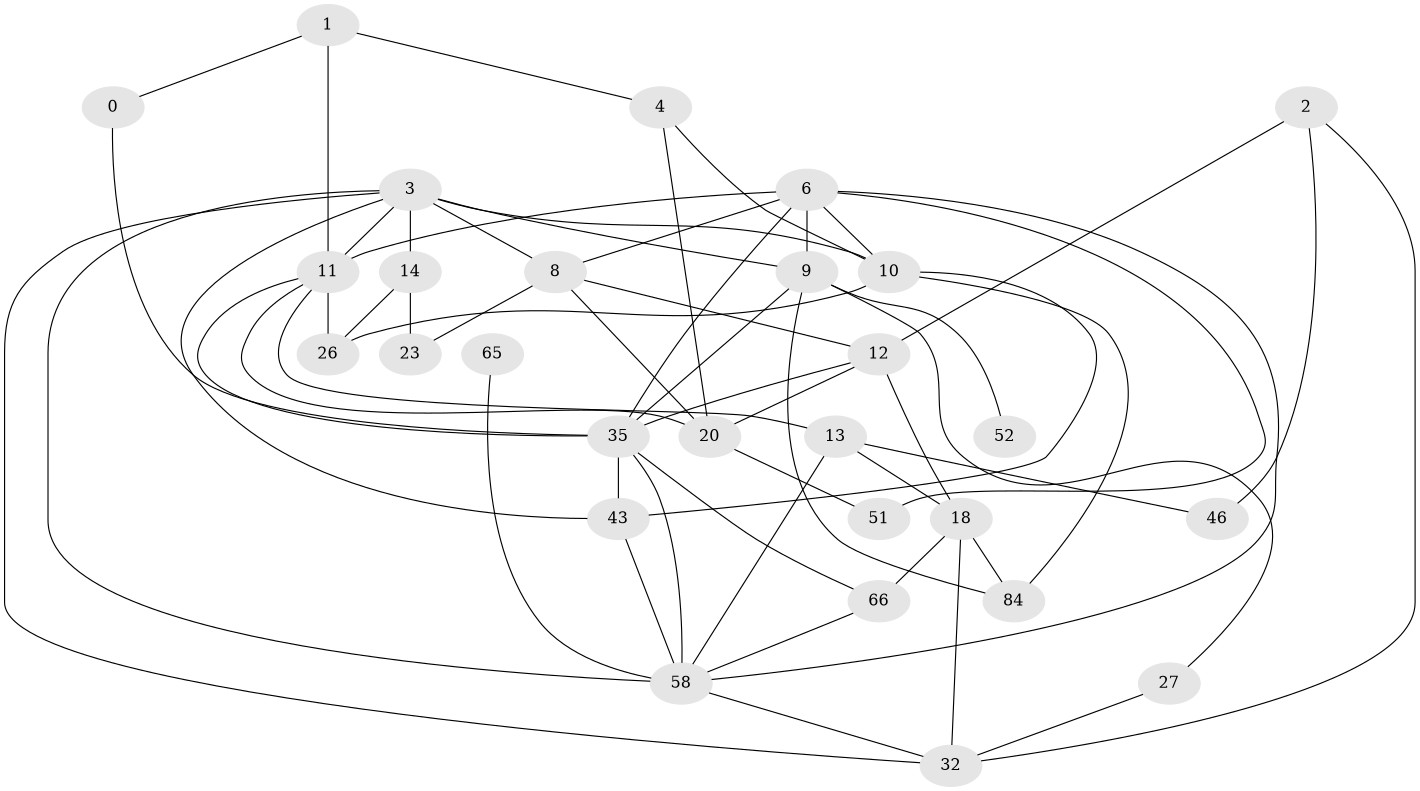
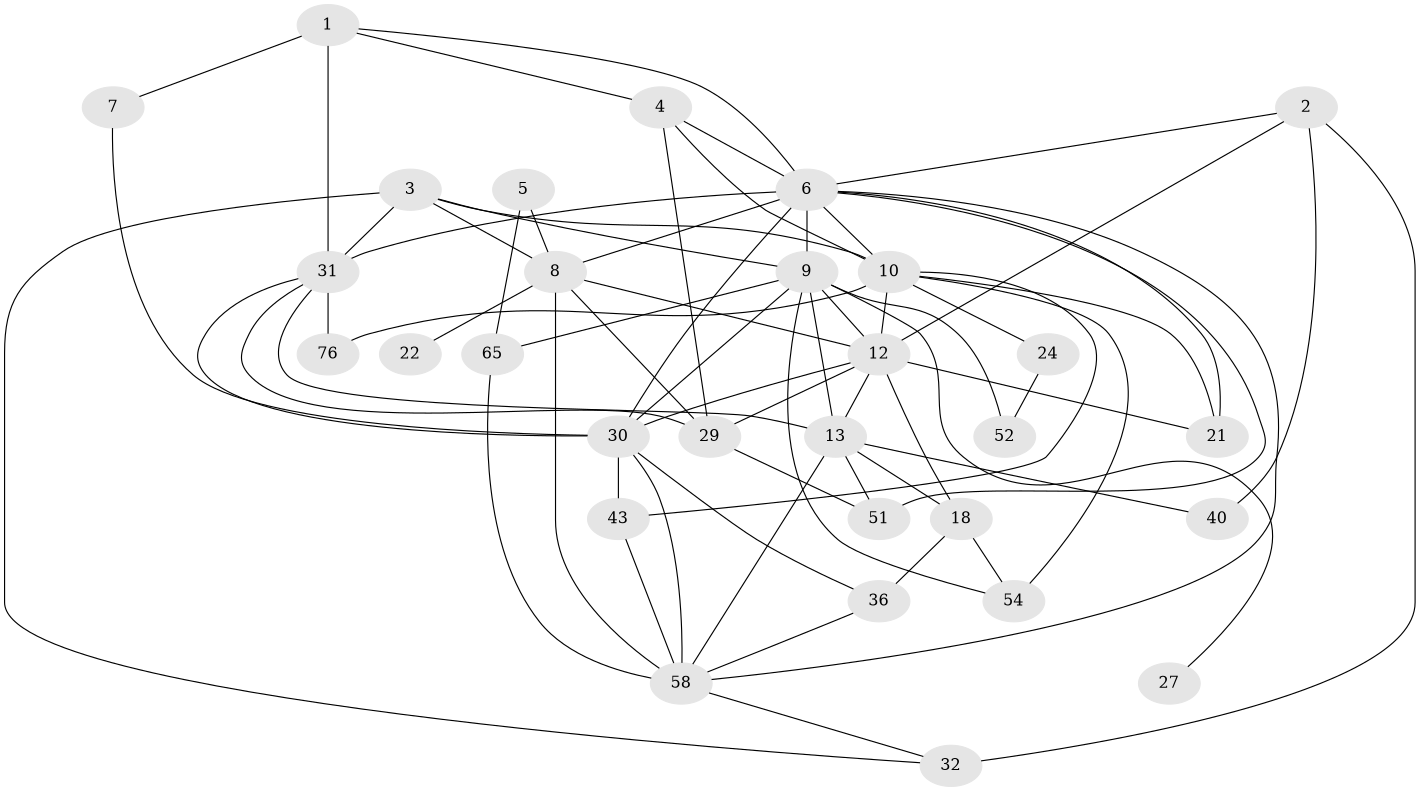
none -> (594, 58)
(113, 107) -> (113, 107)
none -> (734, 149)
none -> (1057, 149)
none -> (524, 190)
(328, 272) -> (328, 272)
(410, 272) -> none
none -> (843, 313)
none -> (883, 320)
none -> (618, 321)
(328, 354) -> (328, 354)
(410, 354) -> (410, 354)
none -> (821, 354)
none -> (1048, 354)
none -> (857, 396)
(242, 425) -> none
(618, 437) -> (618, 437)
(710, 437) -> (710, 437)
none -> (1217, 437)
none -> (857, 478)
(1217, 519) -> (1217, 519)
(65, 555) -> (556, 500)
(879, 601) -> (879, 601)
(1014, 601) -> (1014, 601)
(956, 637) -> none
(1060, 725) -> none
